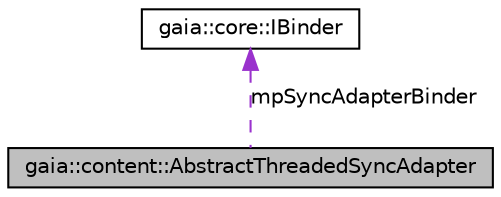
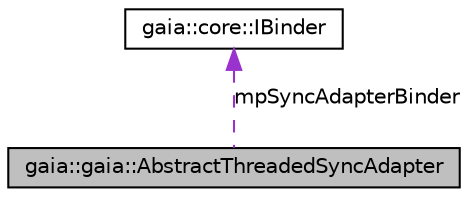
(251, 168) -> (234, 168)
